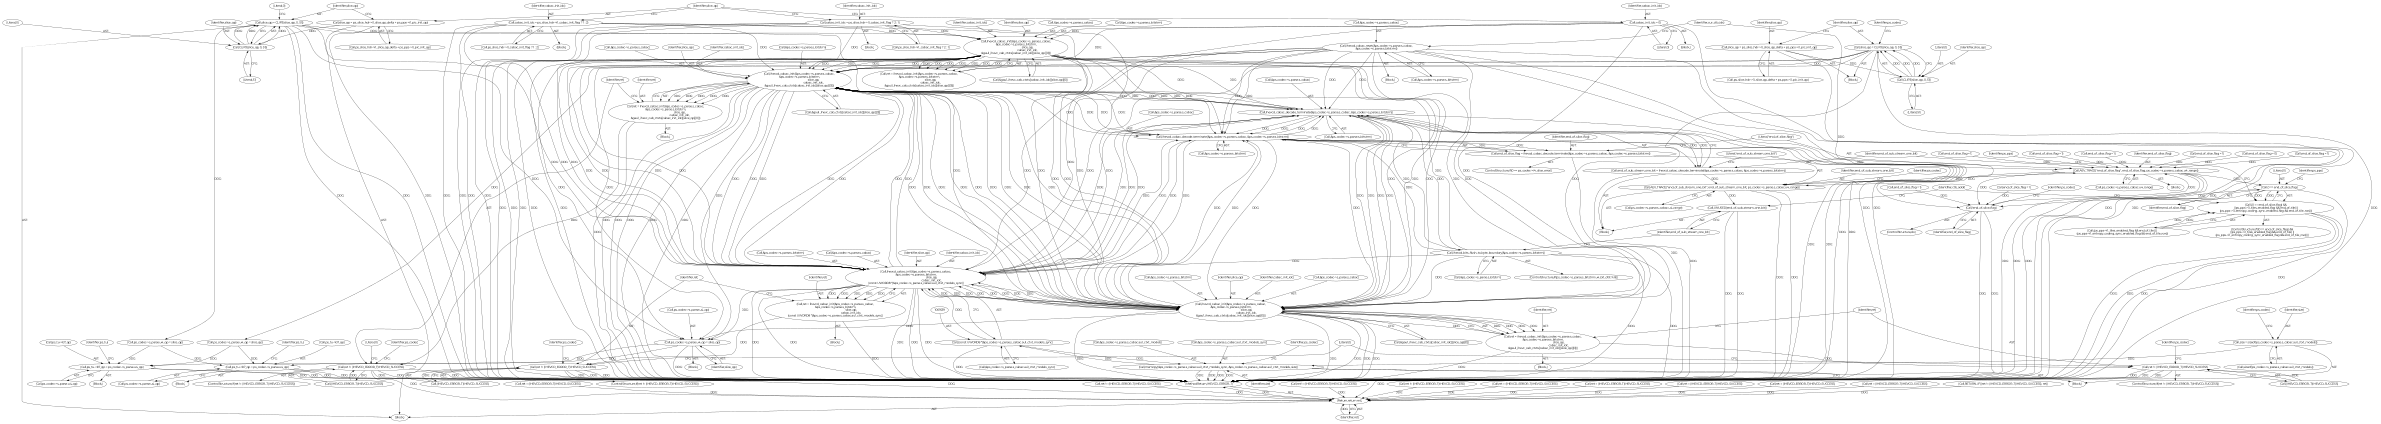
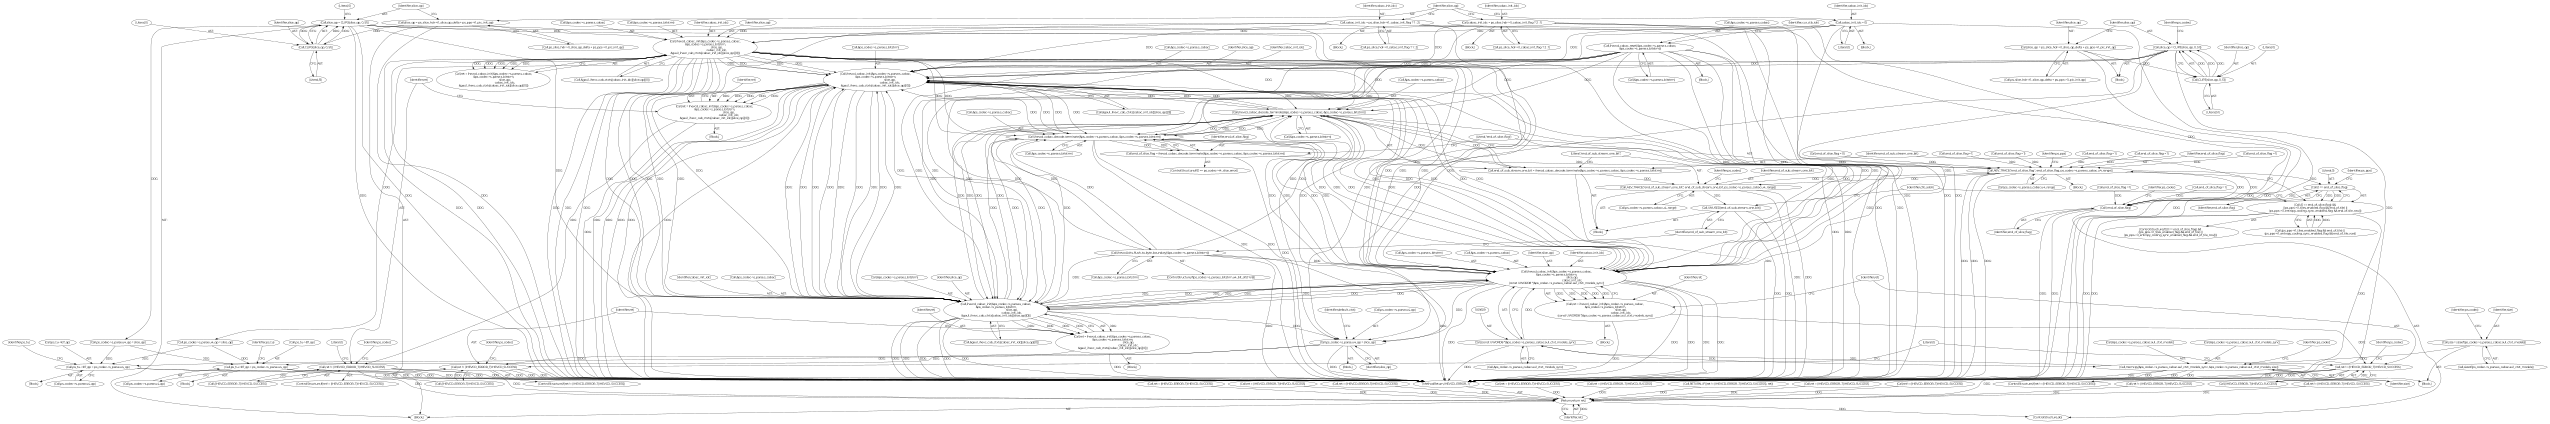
none -> (1340, 310)
(2099, 361) -> none
(1273, 395) -> (1809, 409)
